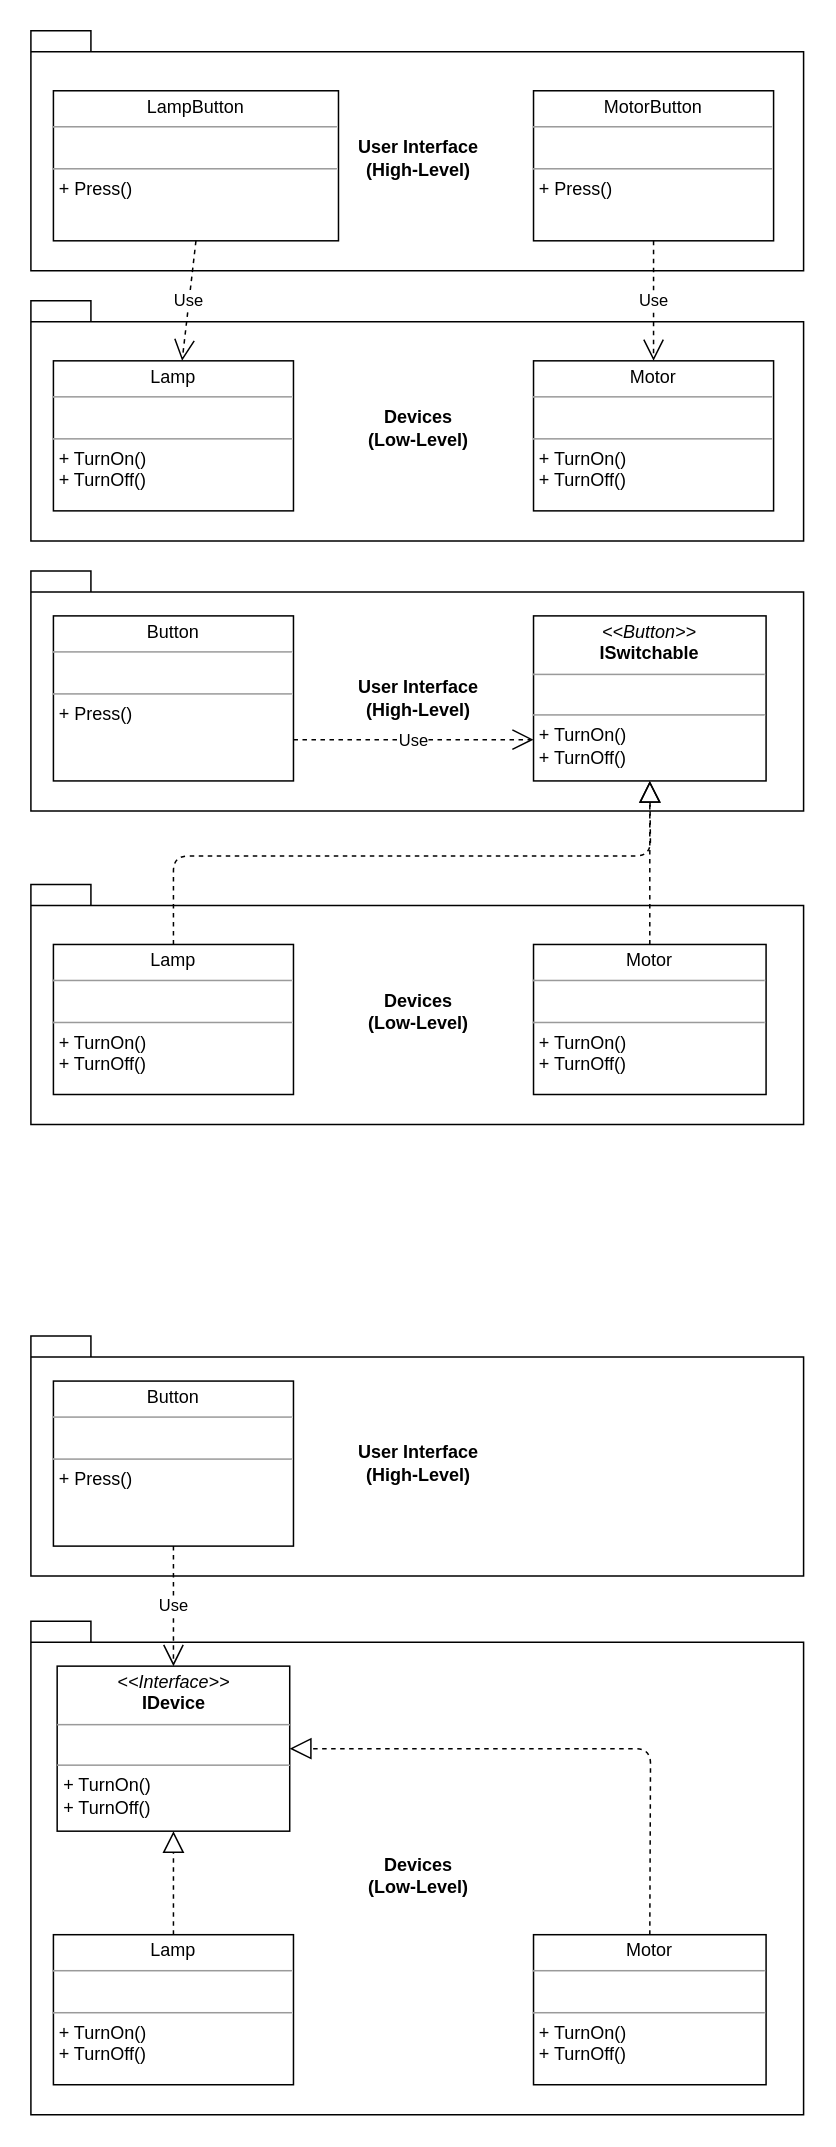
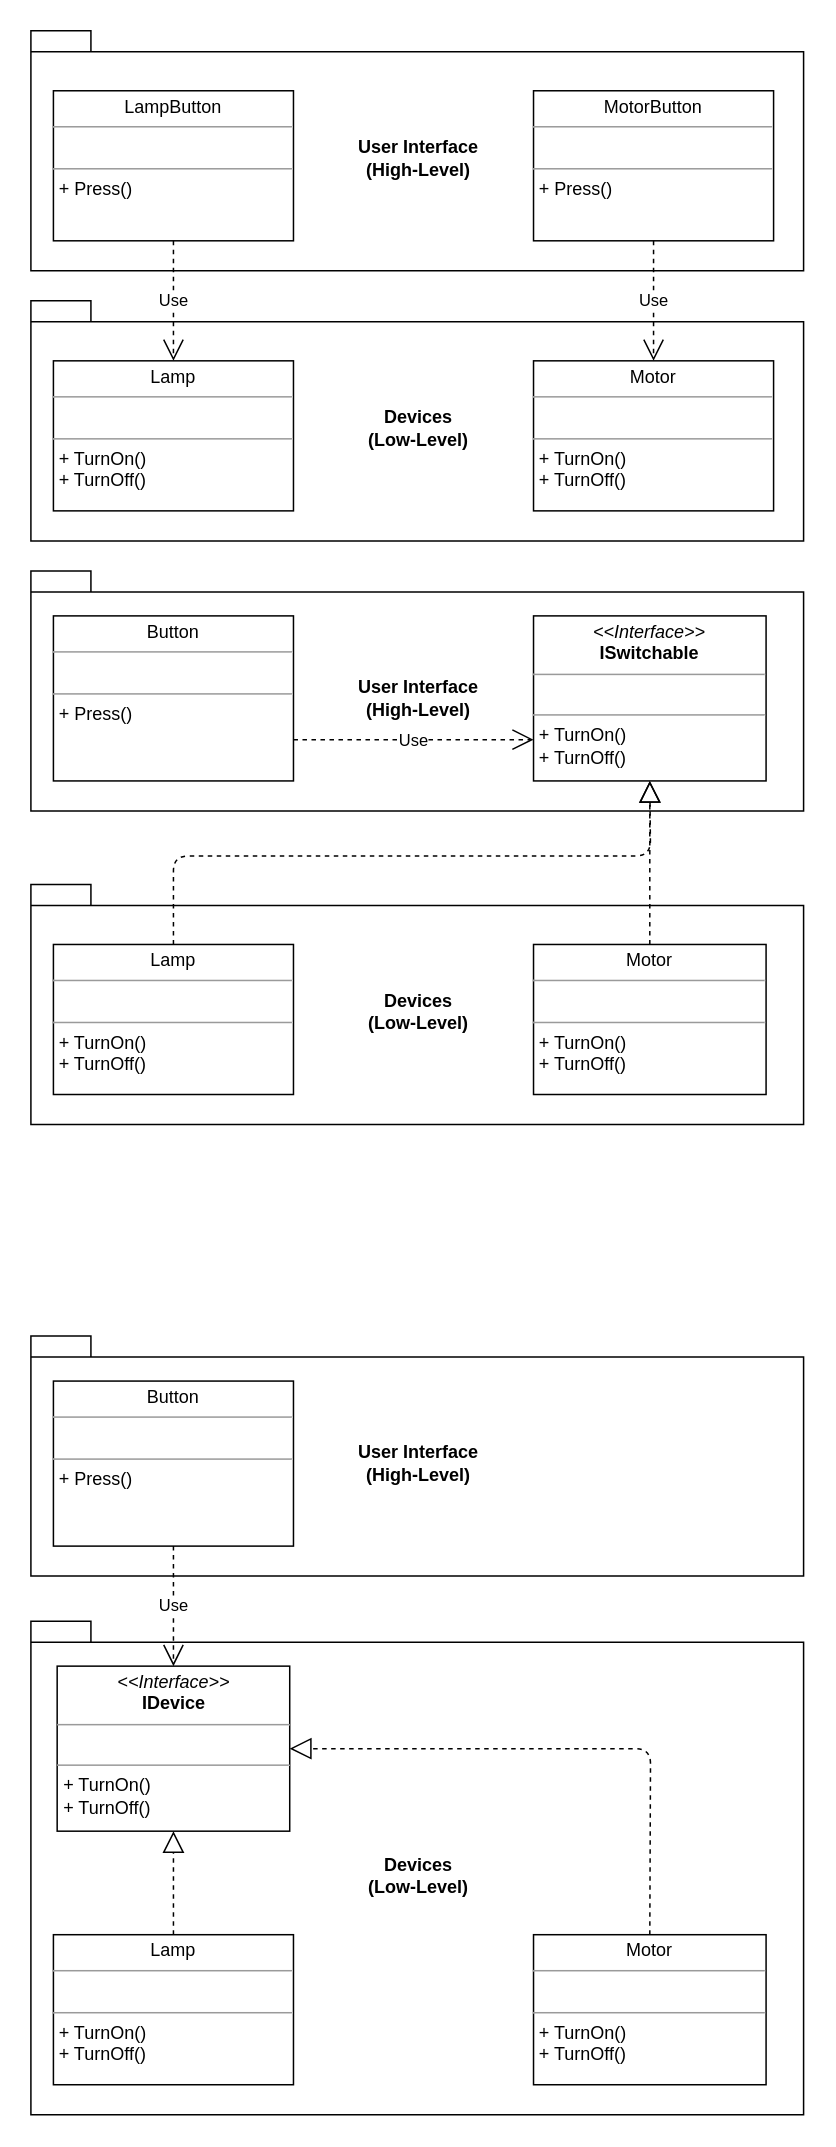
(196, 166) -> (173, 166)
(586, 659) -> (599, 659)
